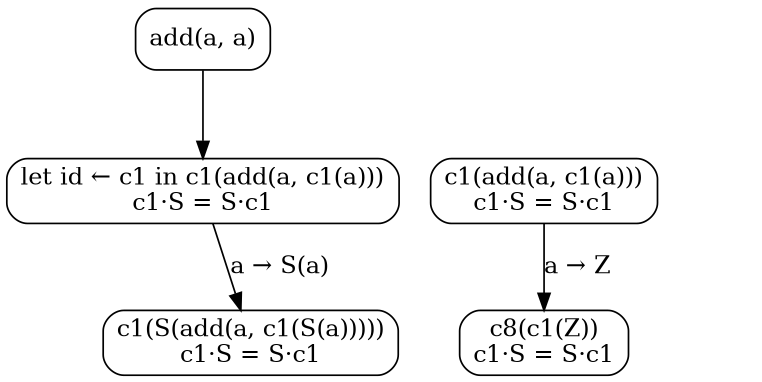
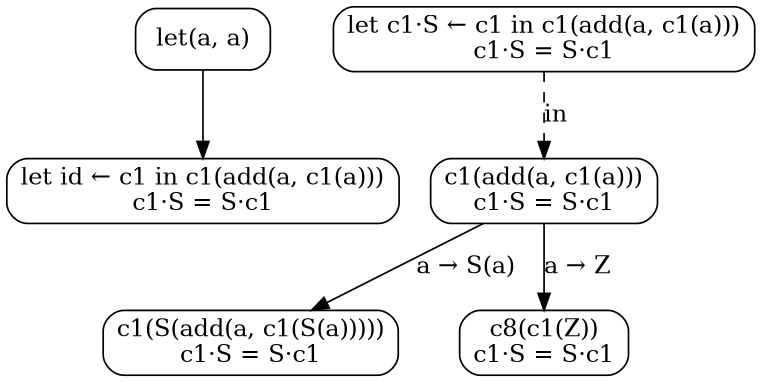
(203, 39) -> (203, 39)
none -> (544, 39)
(224, 259) -> (405, 263)
